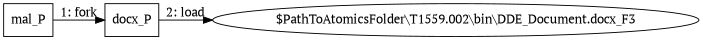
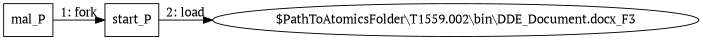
(132, 20) -> (132, 20)
